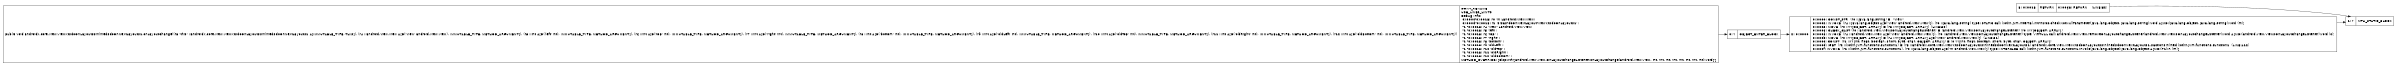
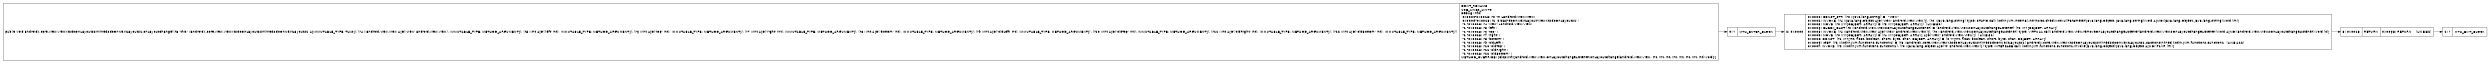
(2375, 21) -> (2470, 32)
(2340, 22) -> (2335, 32)
(1759, 34) -> (1756, 32)
